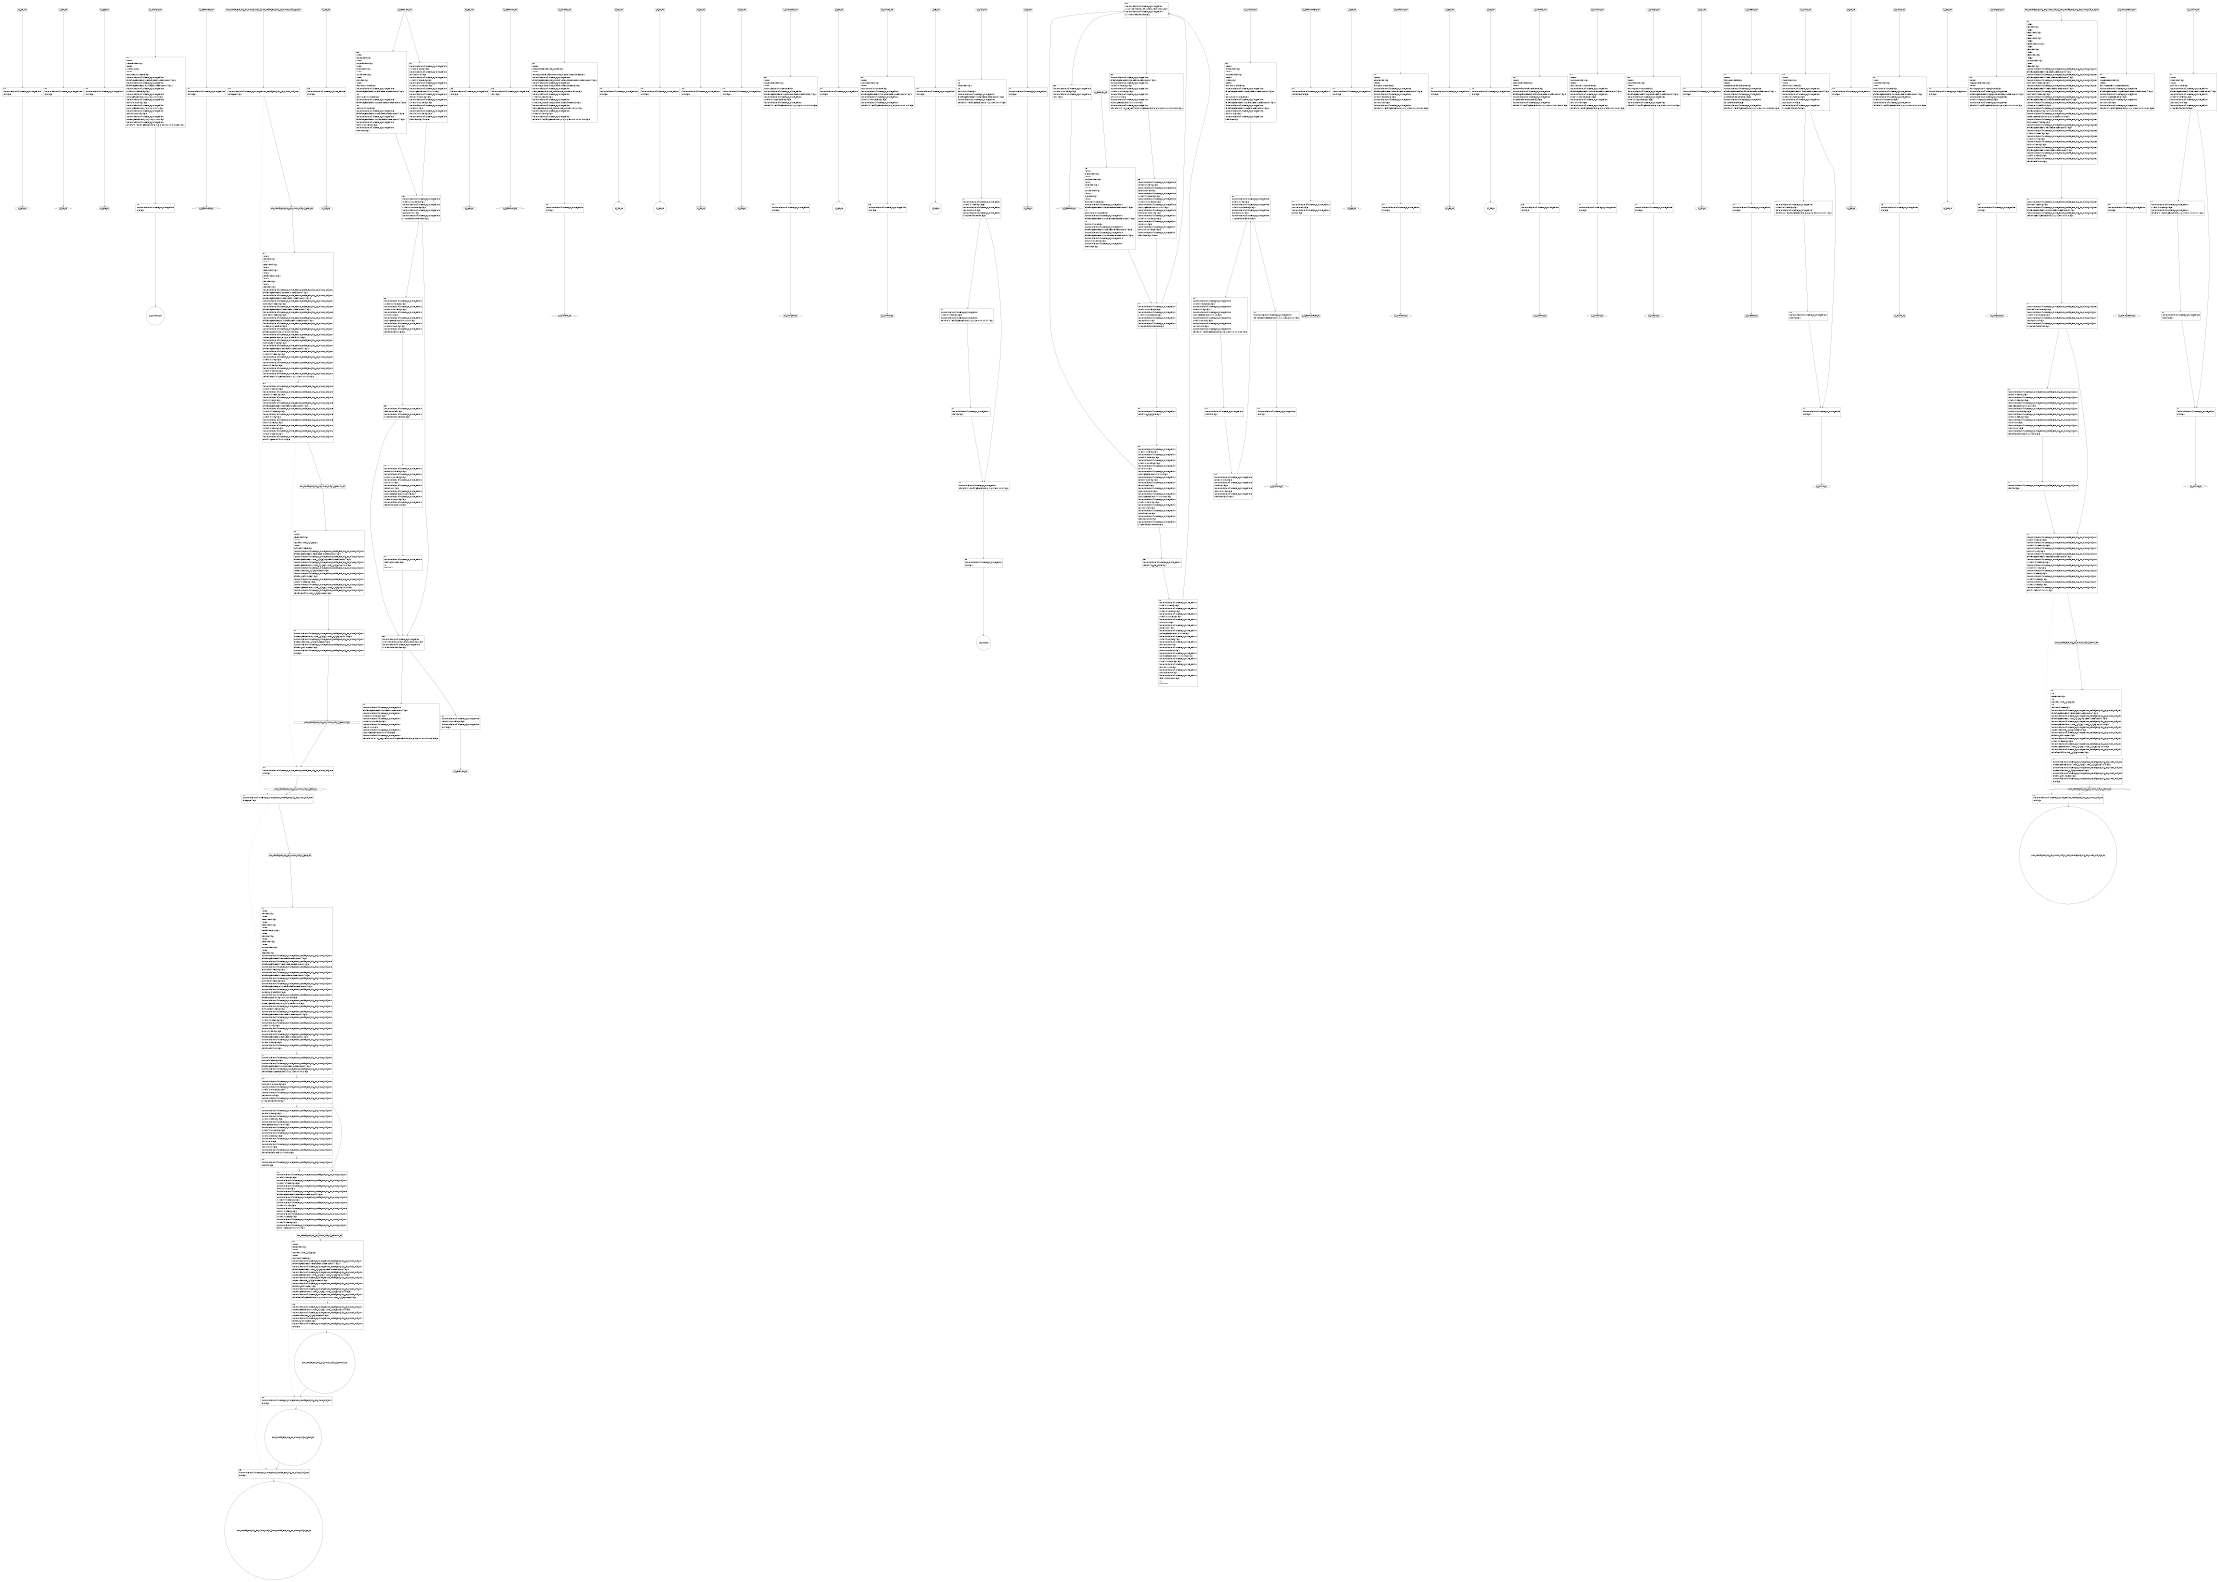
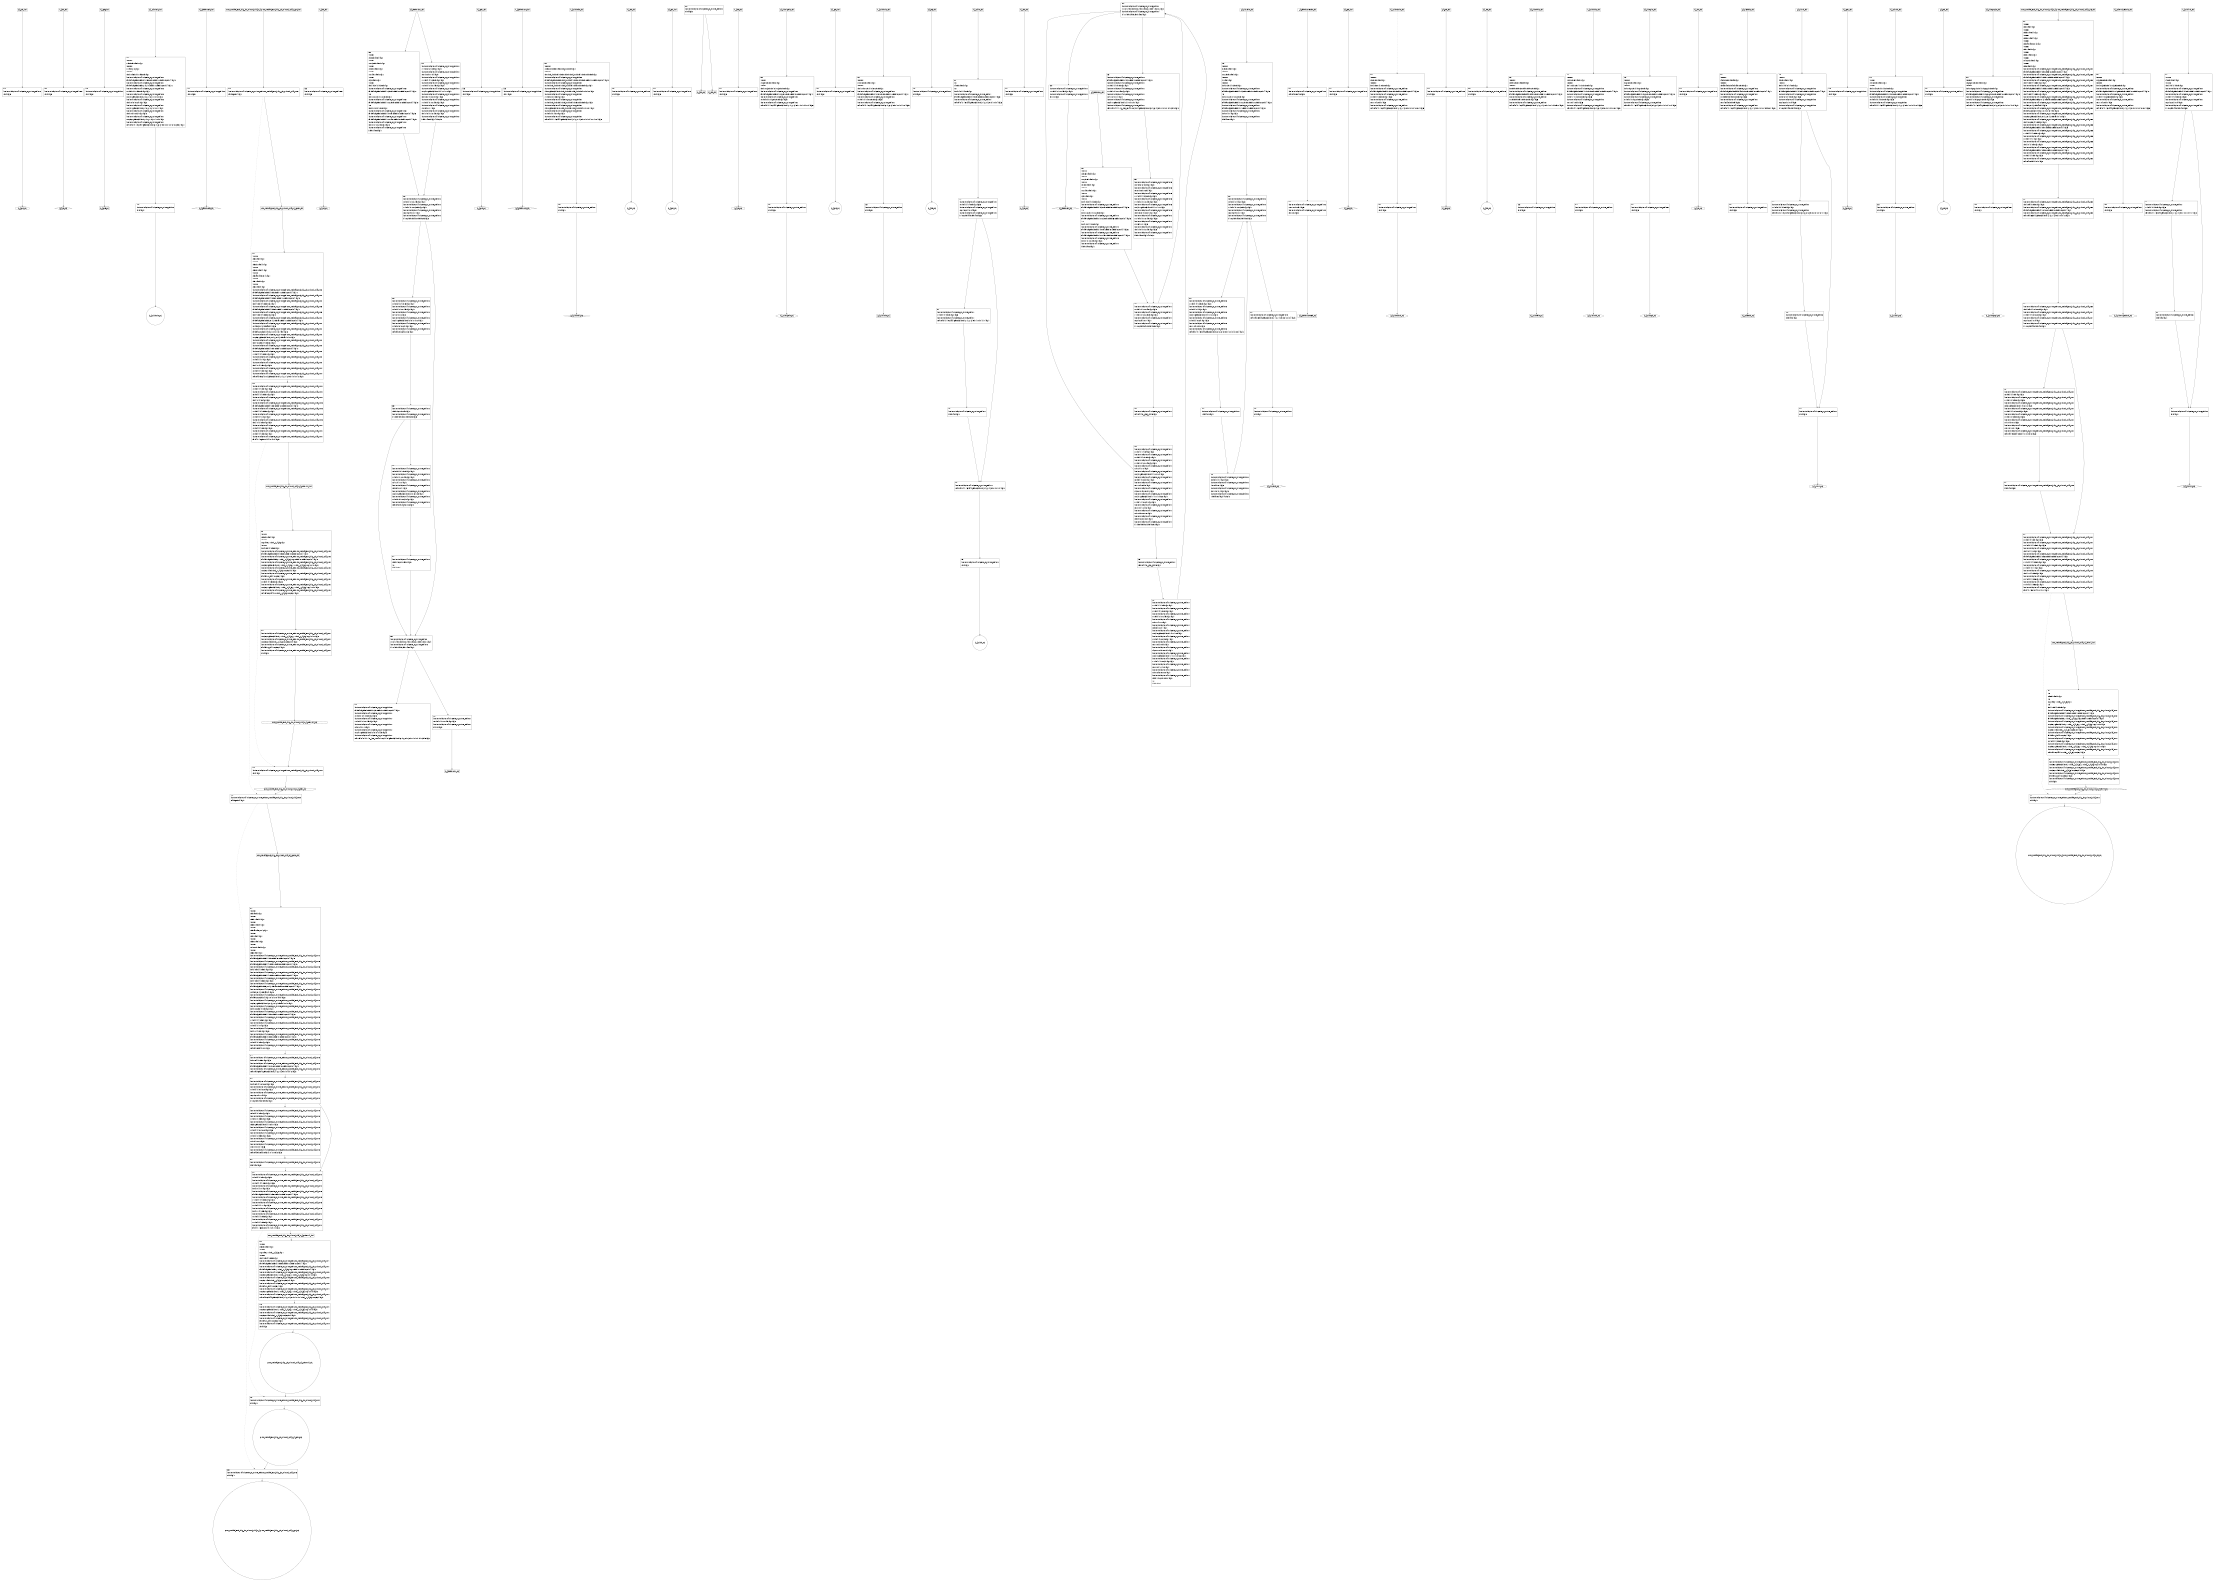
(701, 49) -> (710, 52)
(1337, 94) -> (1333, 94)
